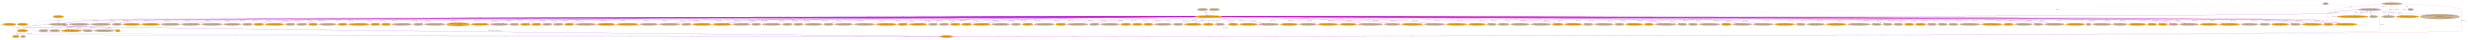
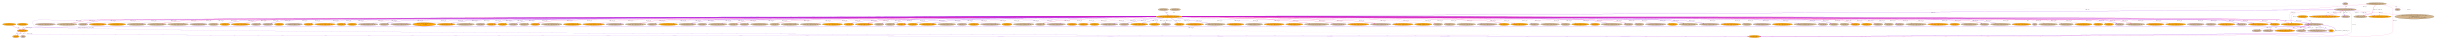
(722, 24) -> none
